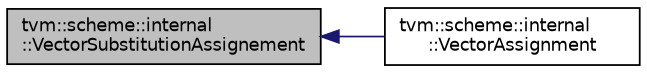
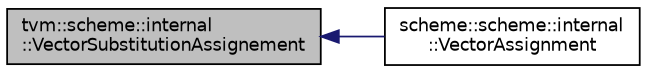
(512, 37) -> (512, 37)
